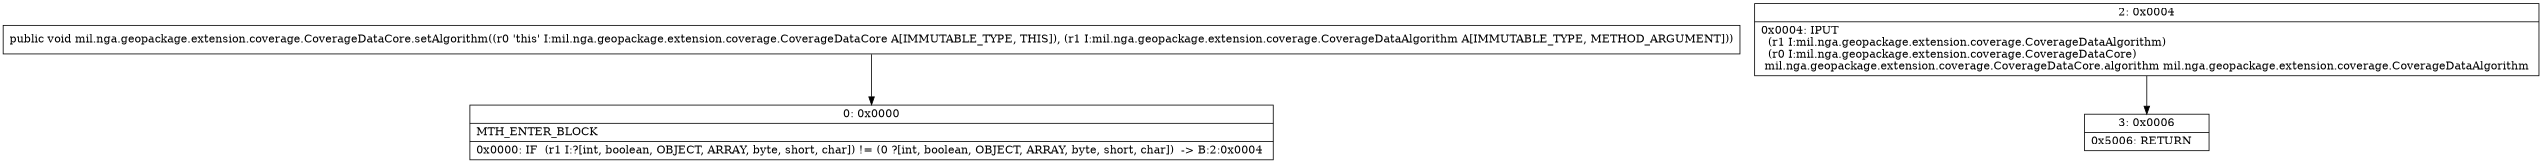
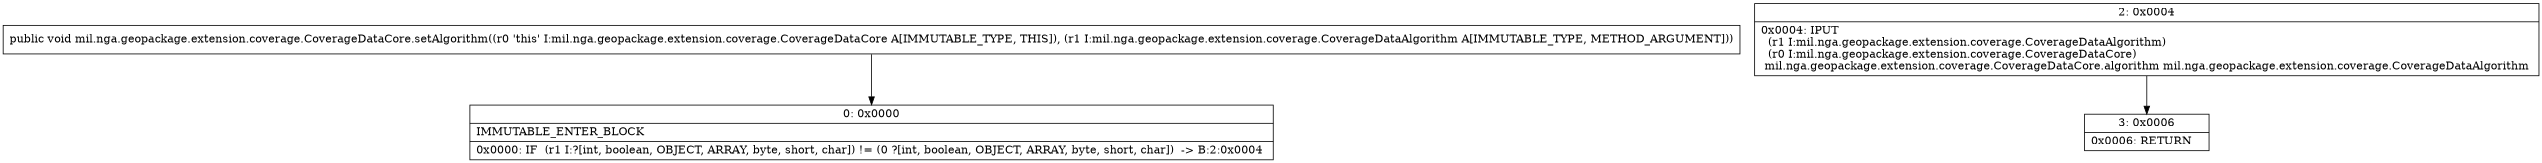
(537, 132) -> (560, 132)
(2147, 141) -> (2147, 141)
